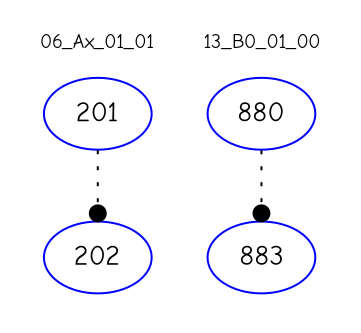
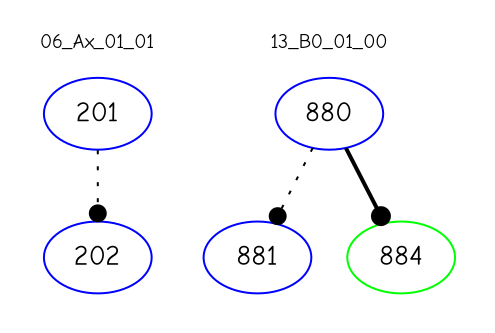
(261, 257) -> (257, 257)
none -> (401, 257)
